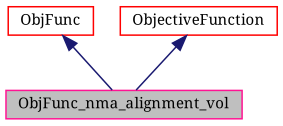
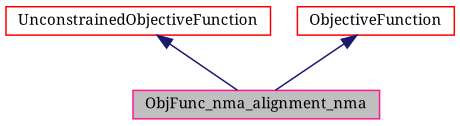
(51, 21) -> (138, 21)
(124, 105) -> (256, 105)
